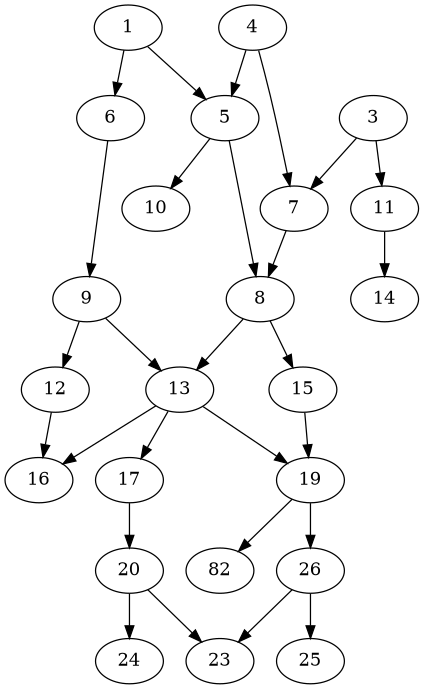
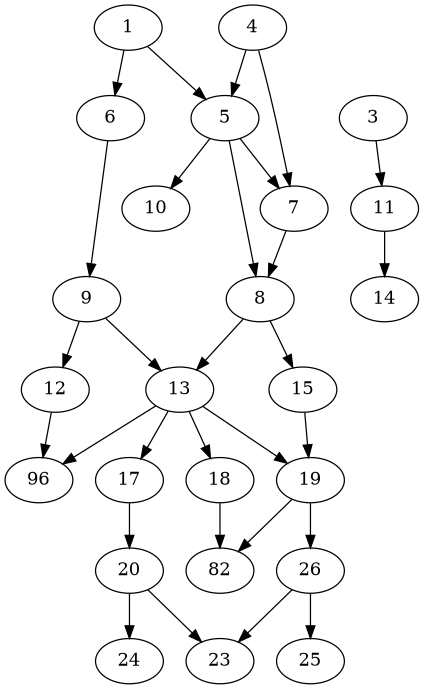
(338, 159) -> (256, 158)
(39, 480) -> (39, 480)
none -> (220, 480)
